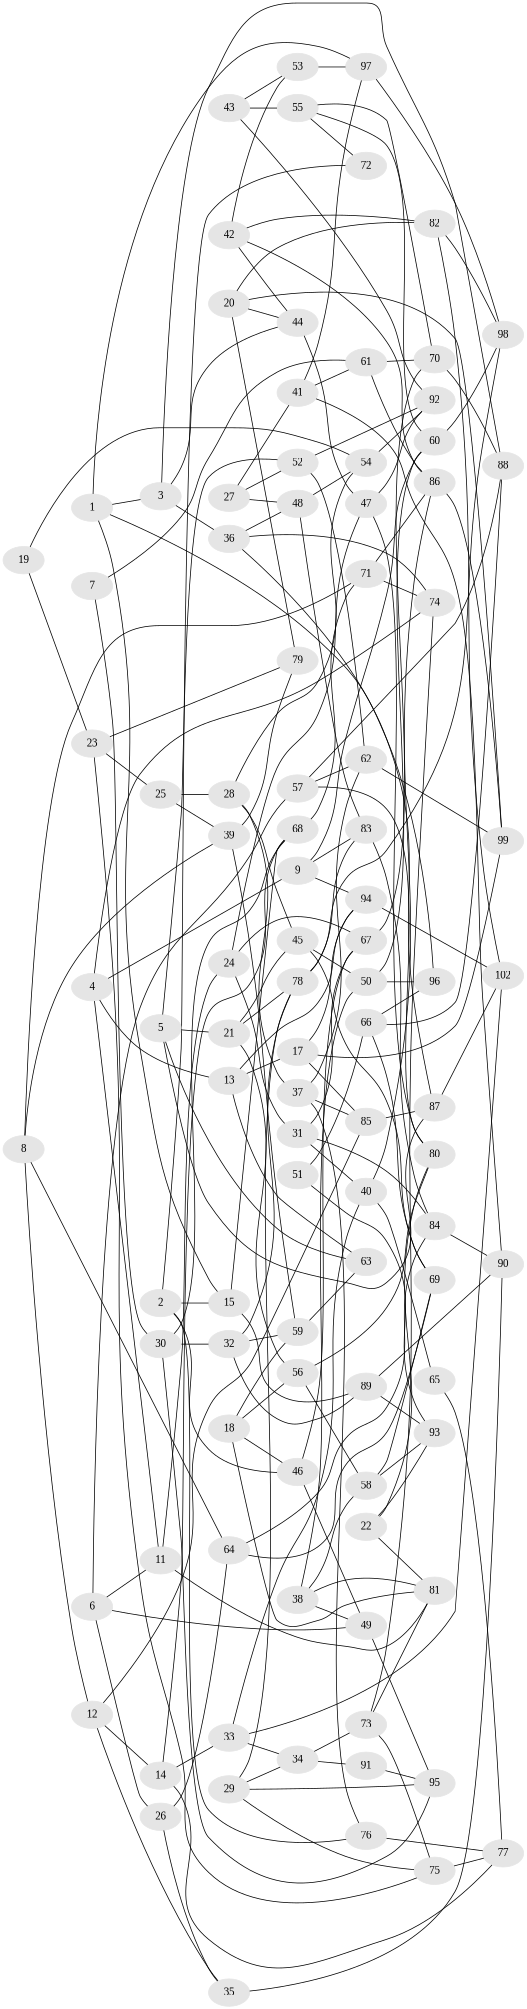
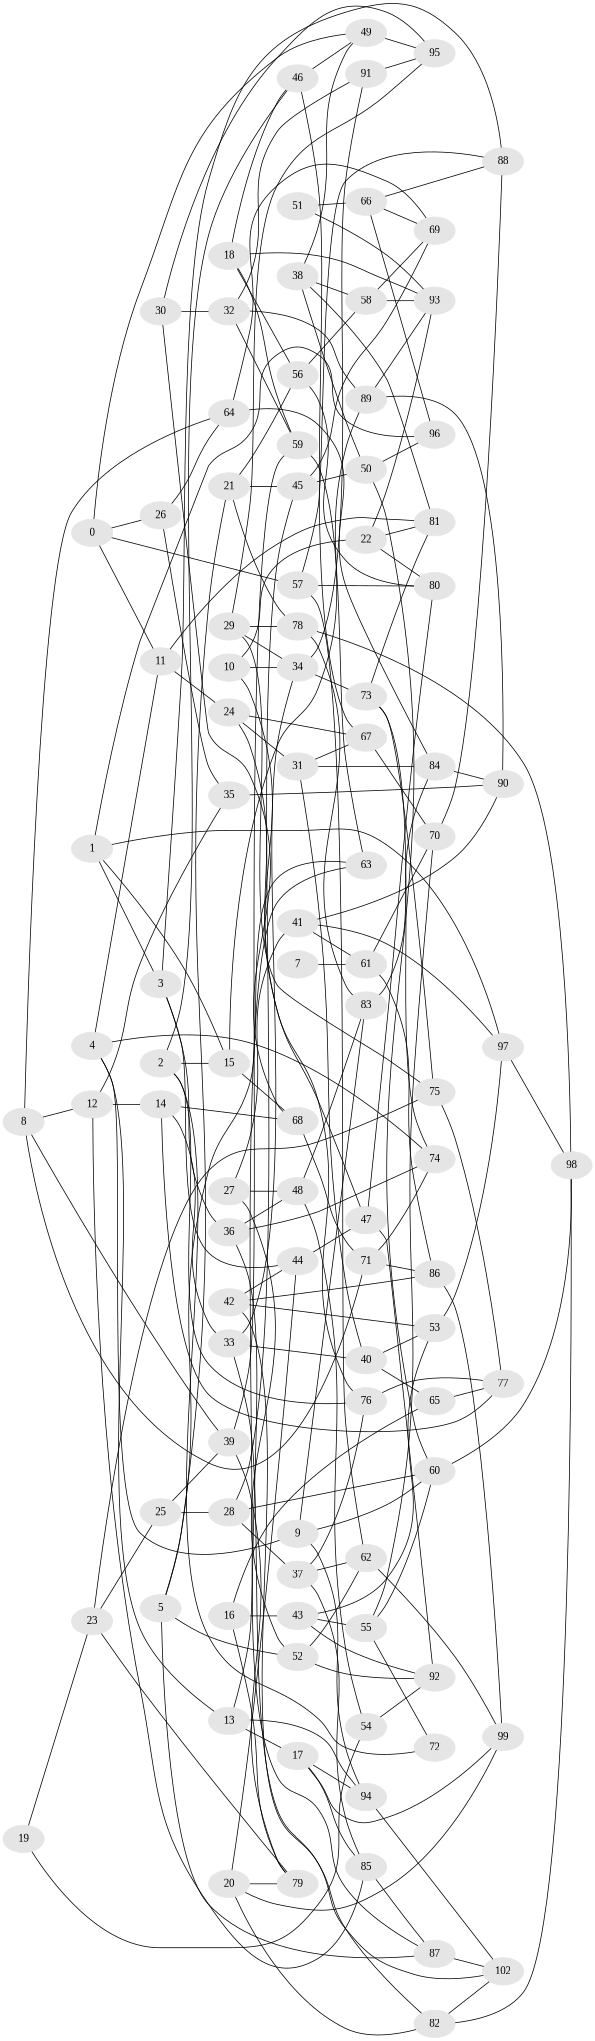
(406, 666) -> (406, 1341)
none -> (229, 668)
(305, 695) -> (328, 1493)
(118, 949) -> none
(274, 1209) -> (260, 171)
(92, 1607) -> (92, 533)
none -> (229, 1616)
(276, 1618) -> (337, 260)
